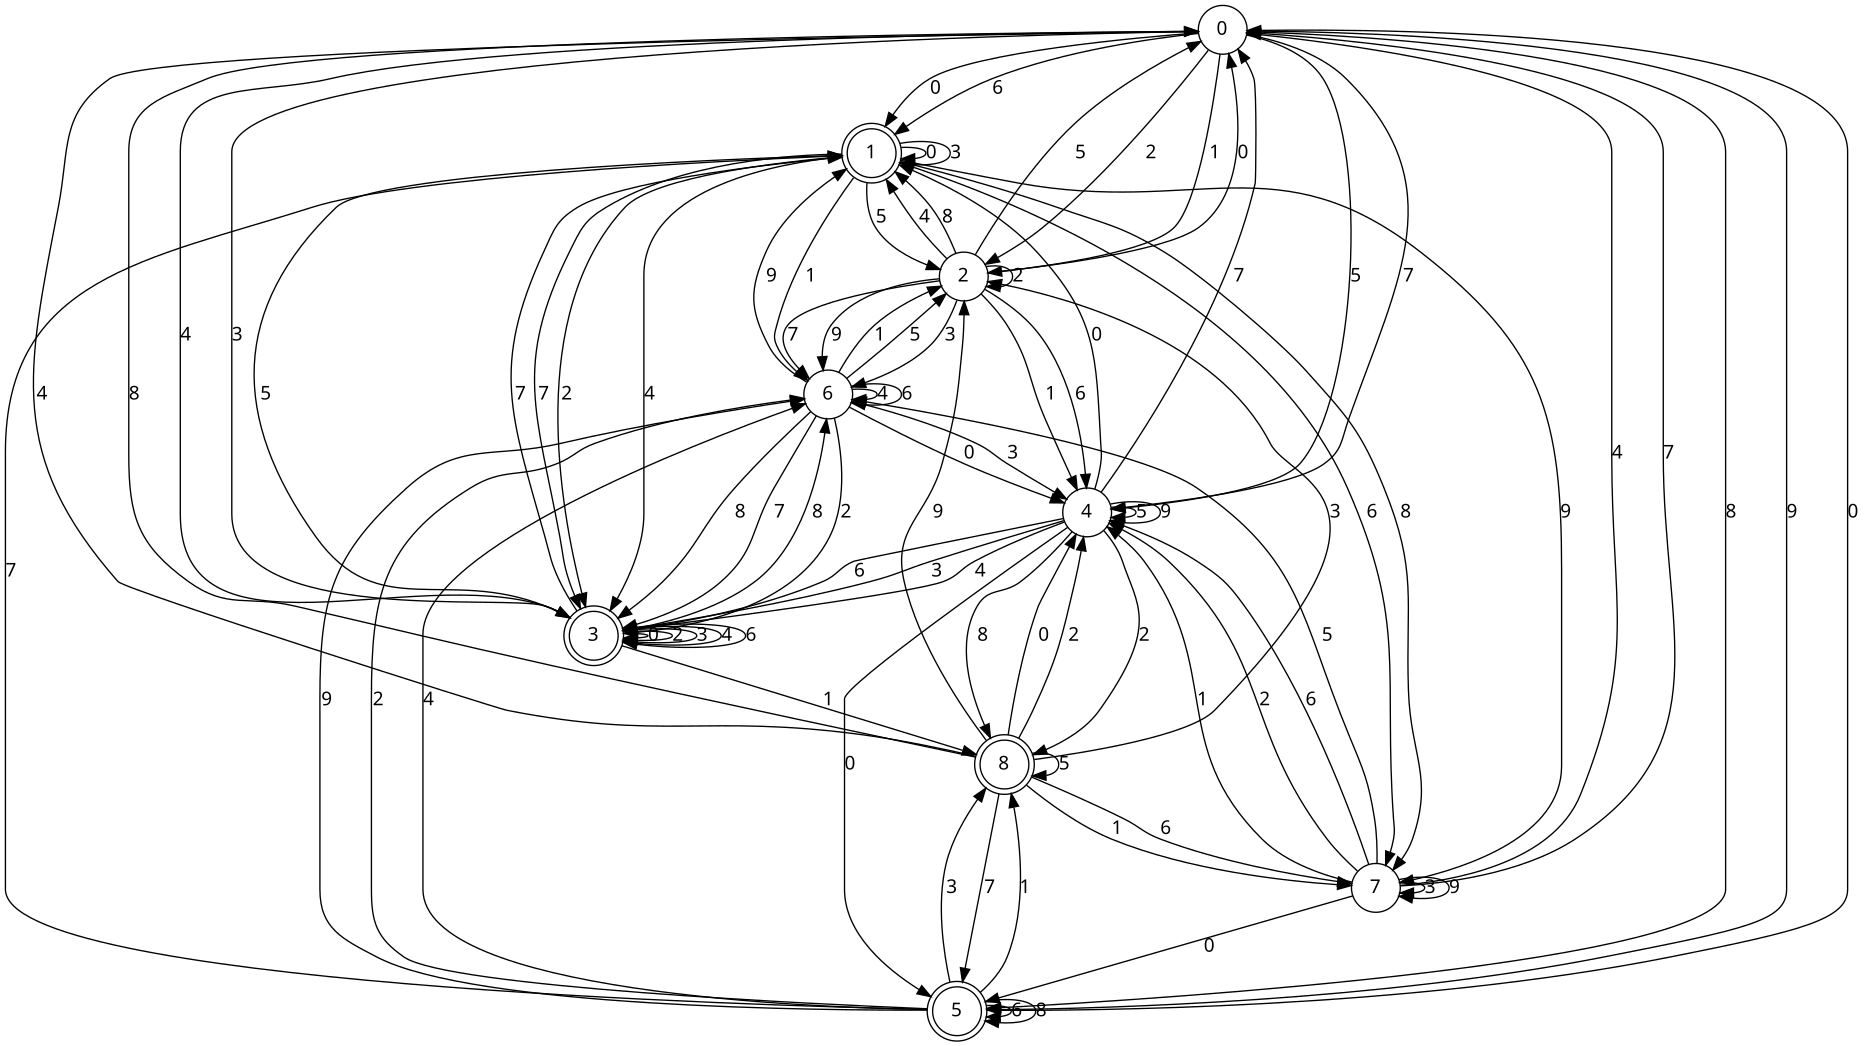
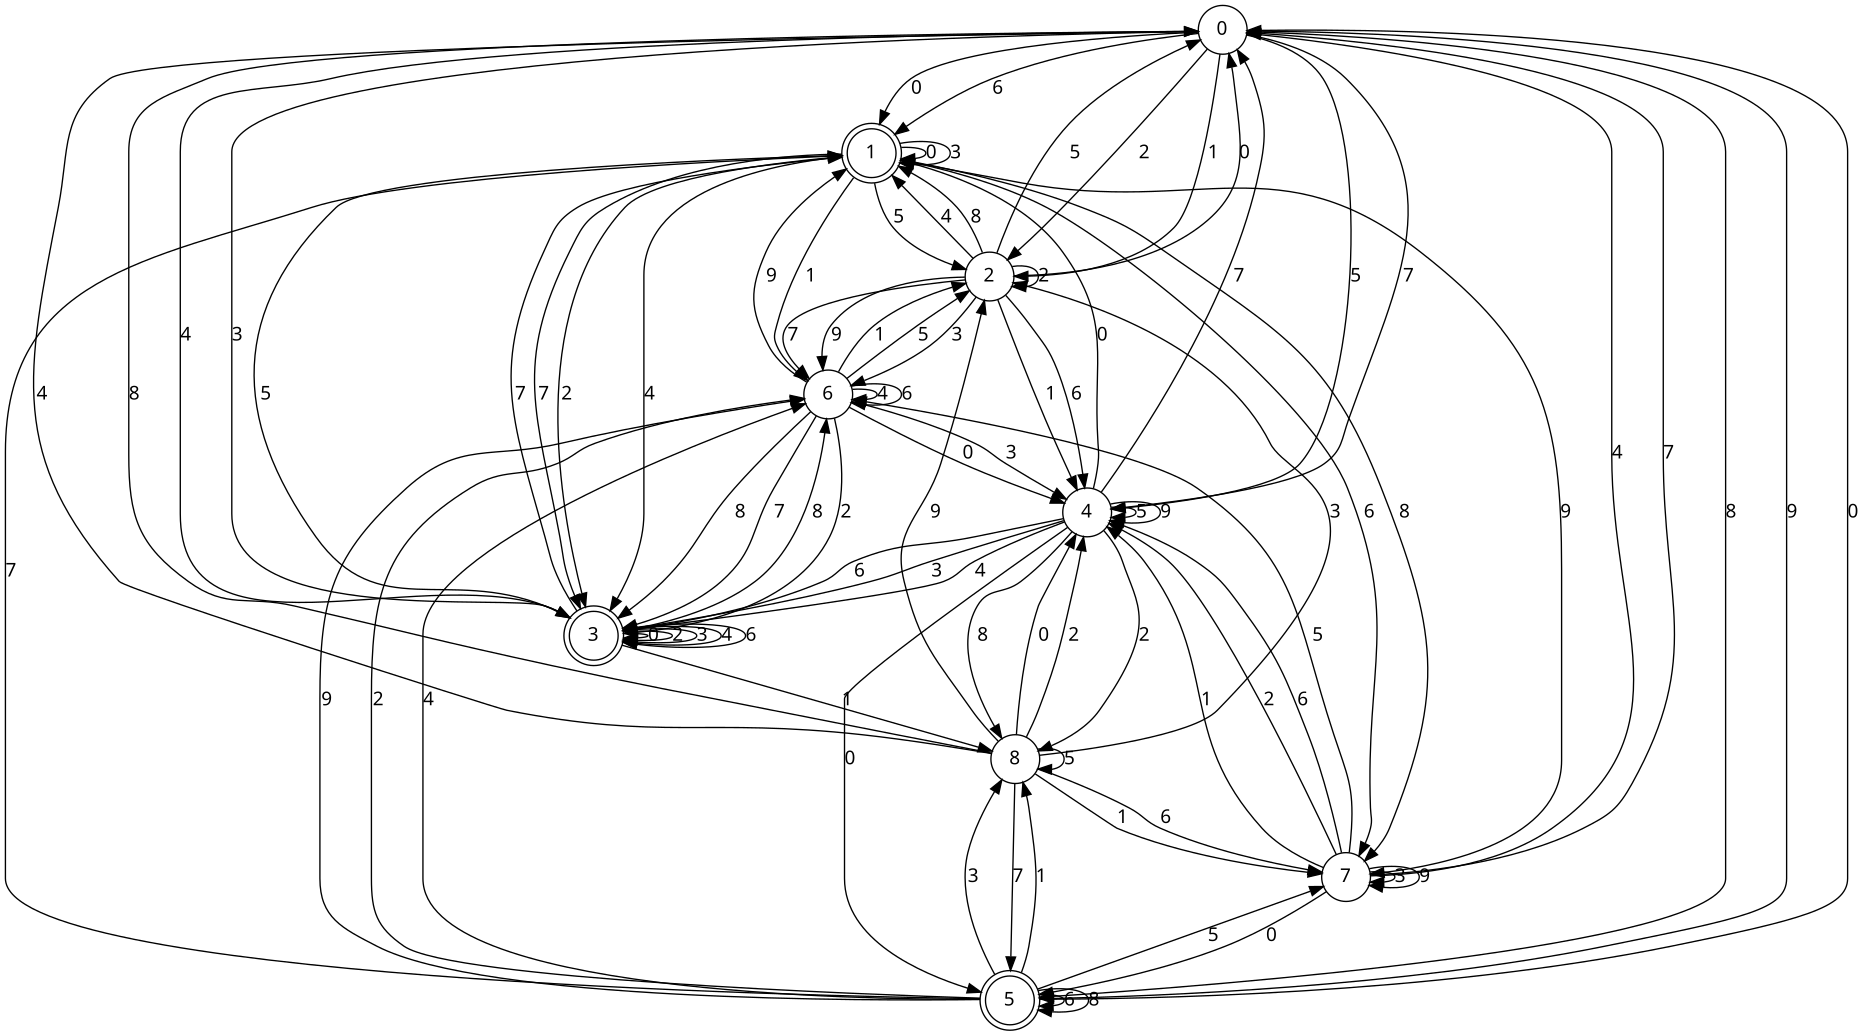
(1004, 765) -> (1015, 759)
none -> (1174, 940)
